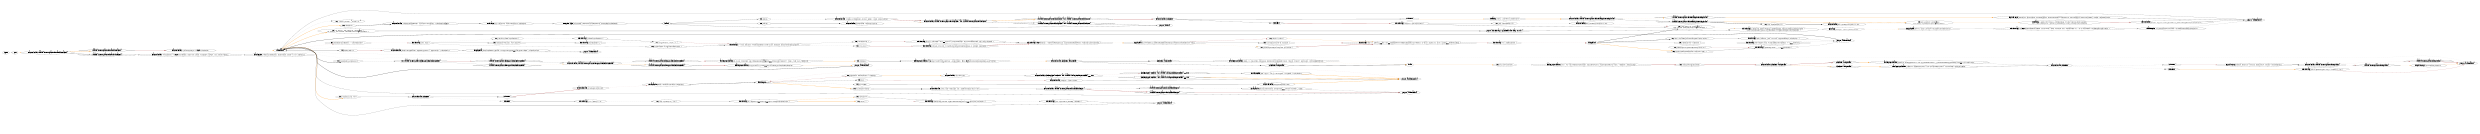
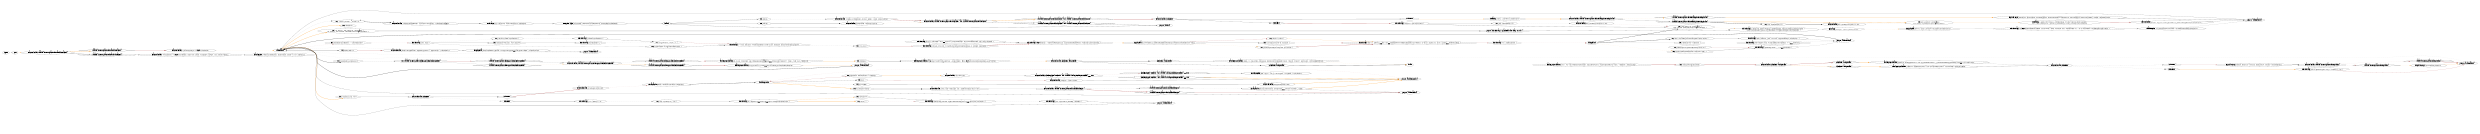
(373, 25) -> (377, 22)
(862, 42) -> none
(1634, 48) -> (1634, 48)
(1505, 65) -> none
(1350, 77) -> (1355, 85)
(764, 82) -> (764, 82)
